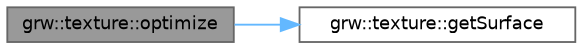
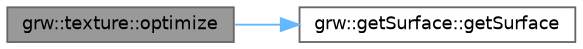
(437, 25) -> (437, 25)
